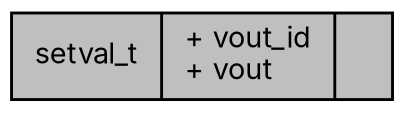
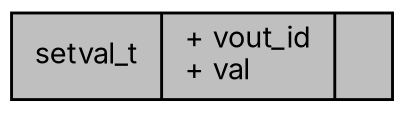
(229, 71) -> (218, 71)
